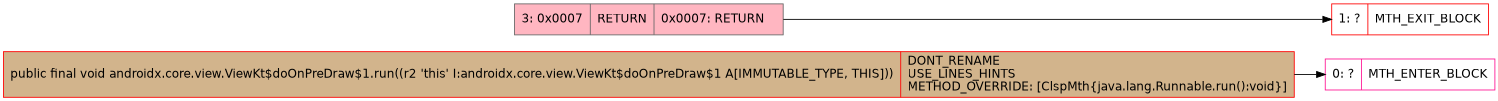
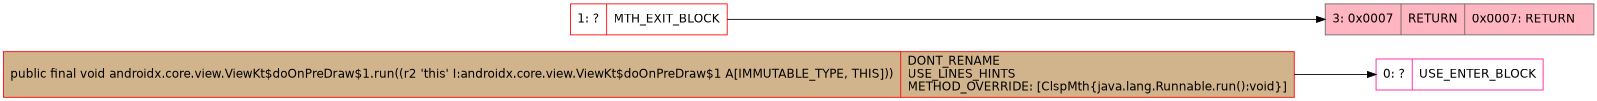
(1053, 19) -> (1022, 19)
(1428, 74) -> (1478, 74)
